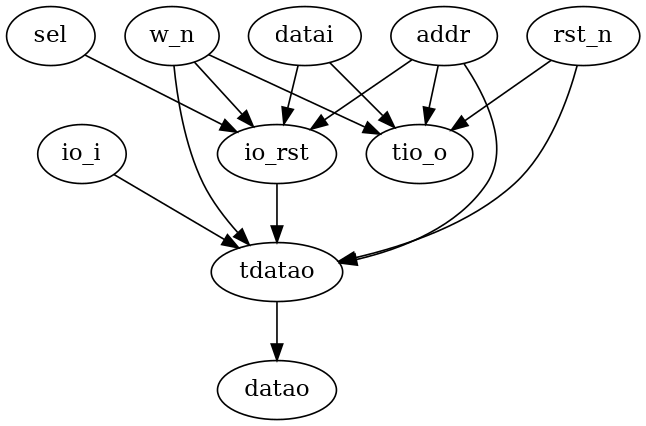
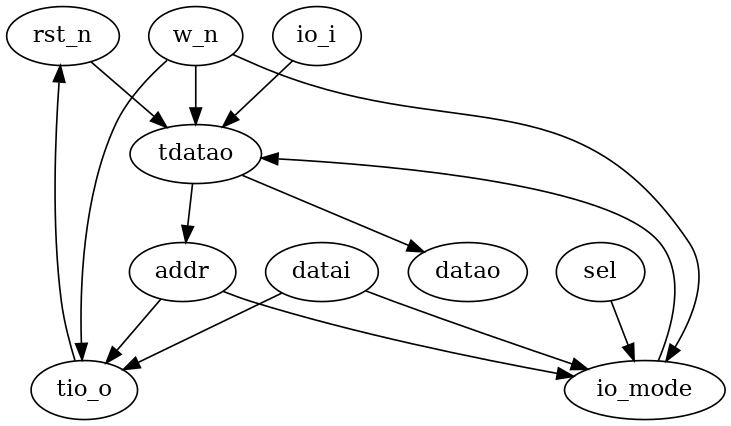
(508, 91) -> (56, 222)
(277, 154) -> (645, 390)
(479, 193) -> (190, 205)
